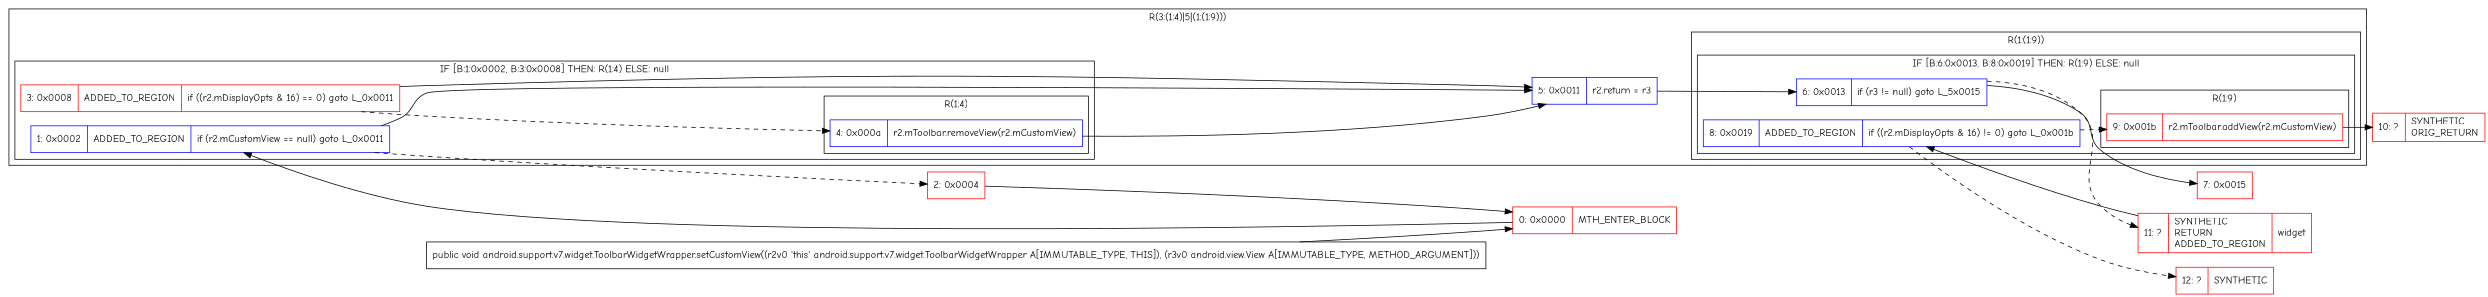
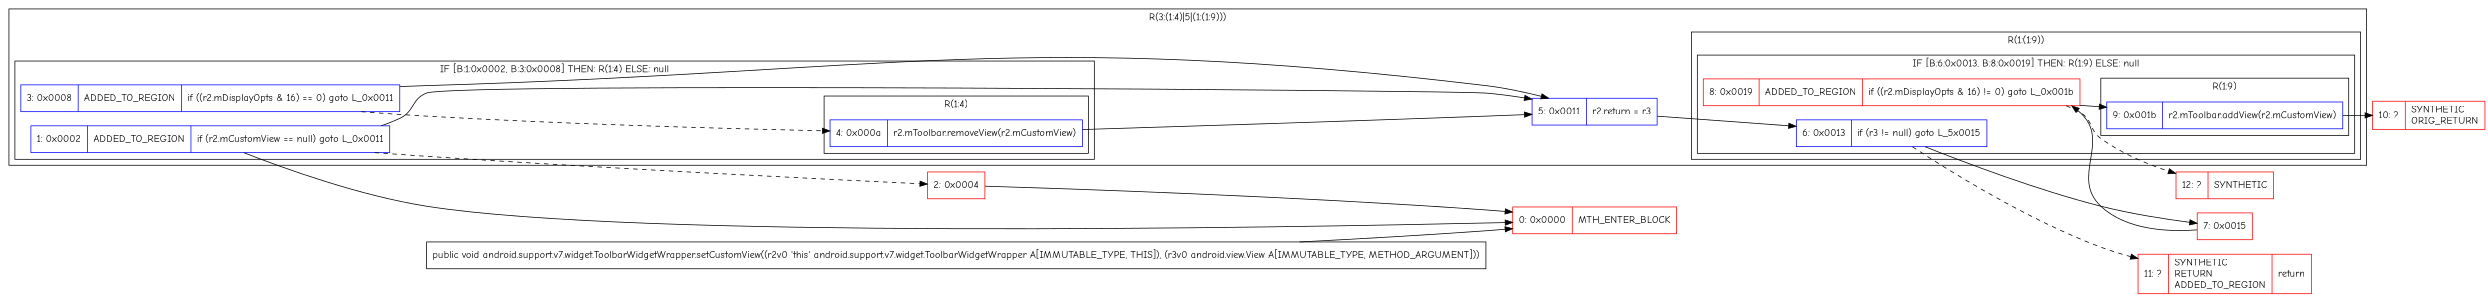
(210, 98) -> (210, 98)
(2225, 127) -> (2225, 115)
(2086, 130) -> (2090, 106)
(1892, 133) -> (1892, 92)
(2035, 186) -> (2094, 197)
(878, 228) -> (870, 228)
(2292, 233) -> (2292, 274)
